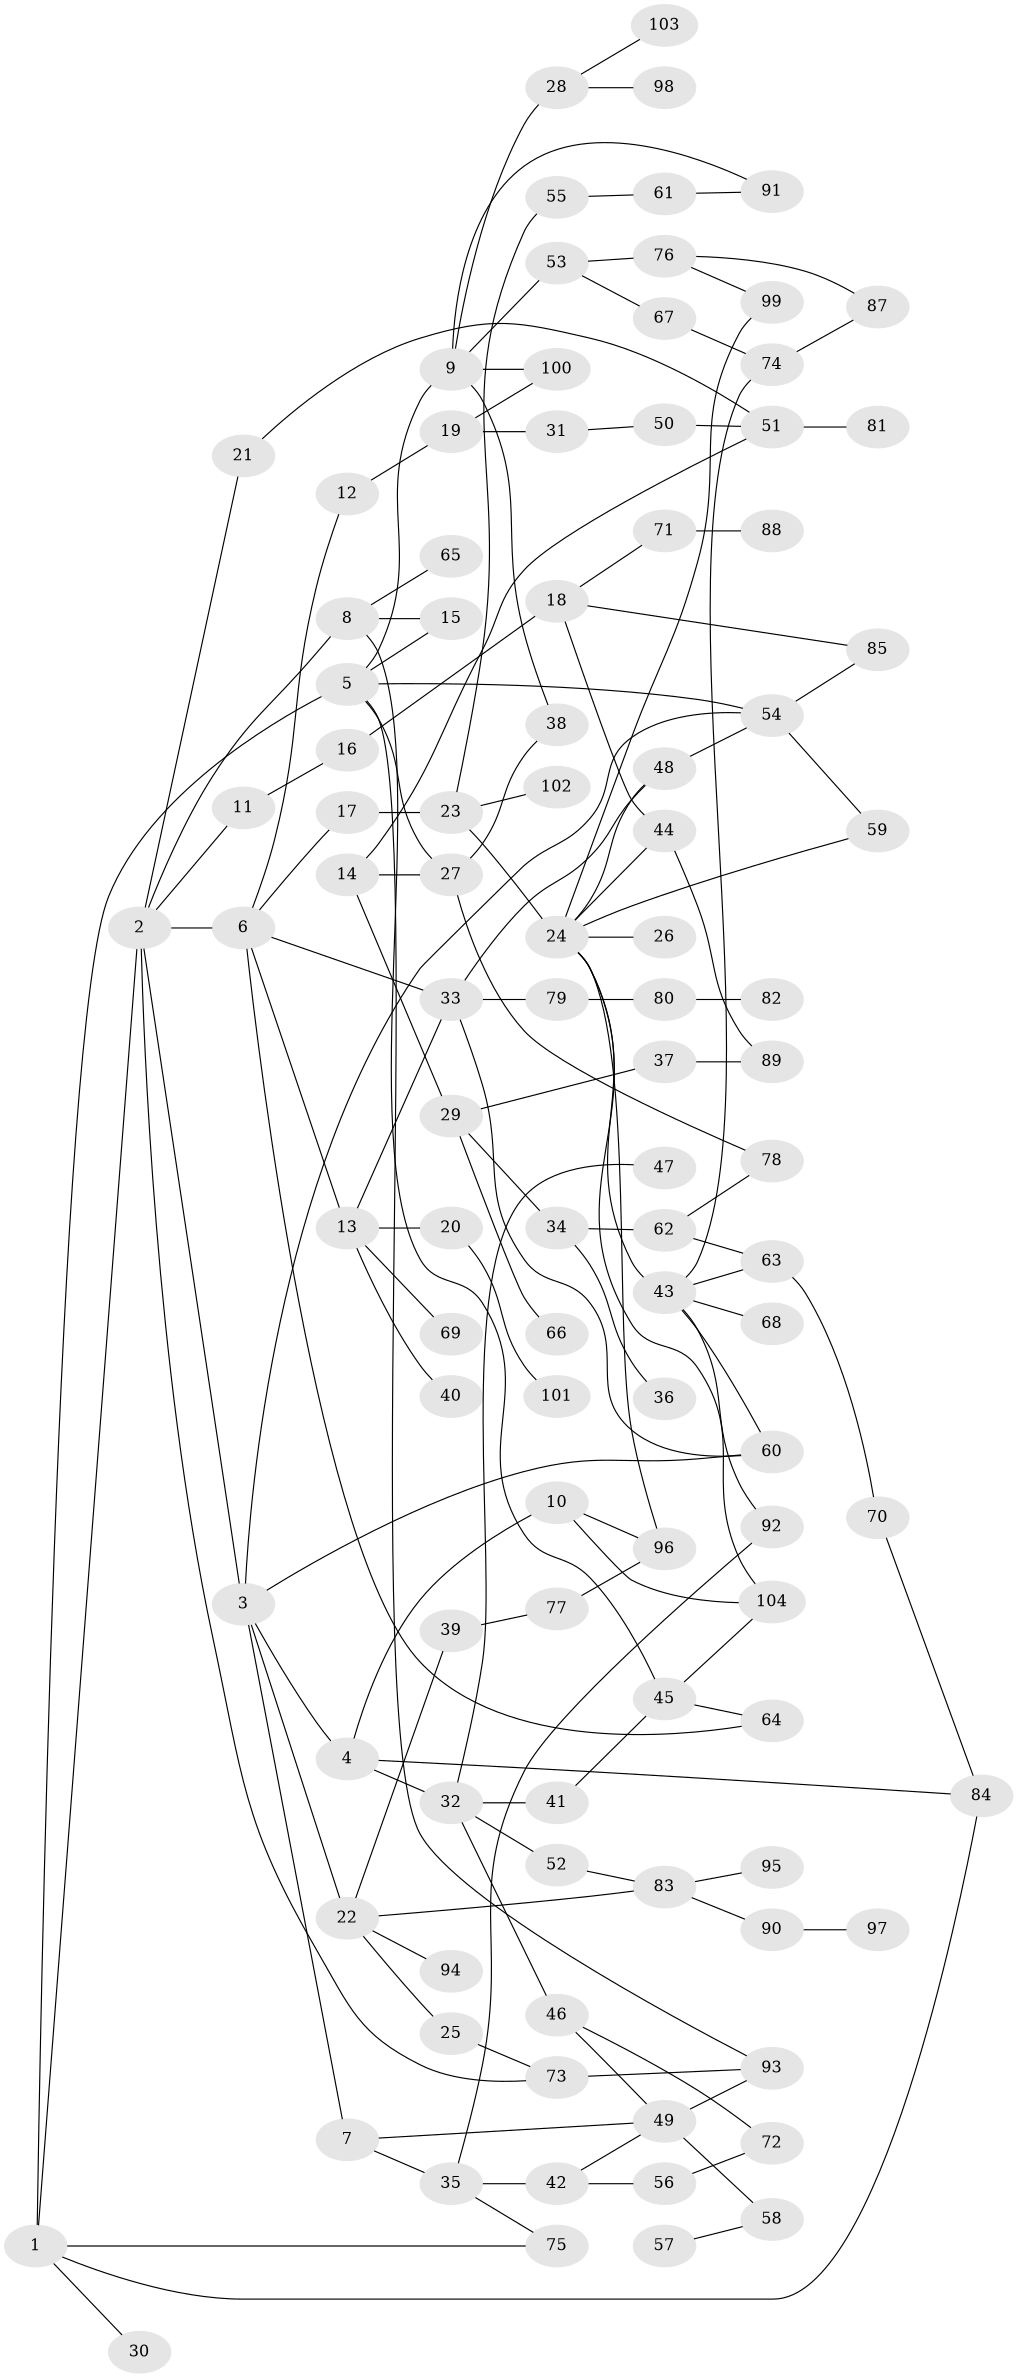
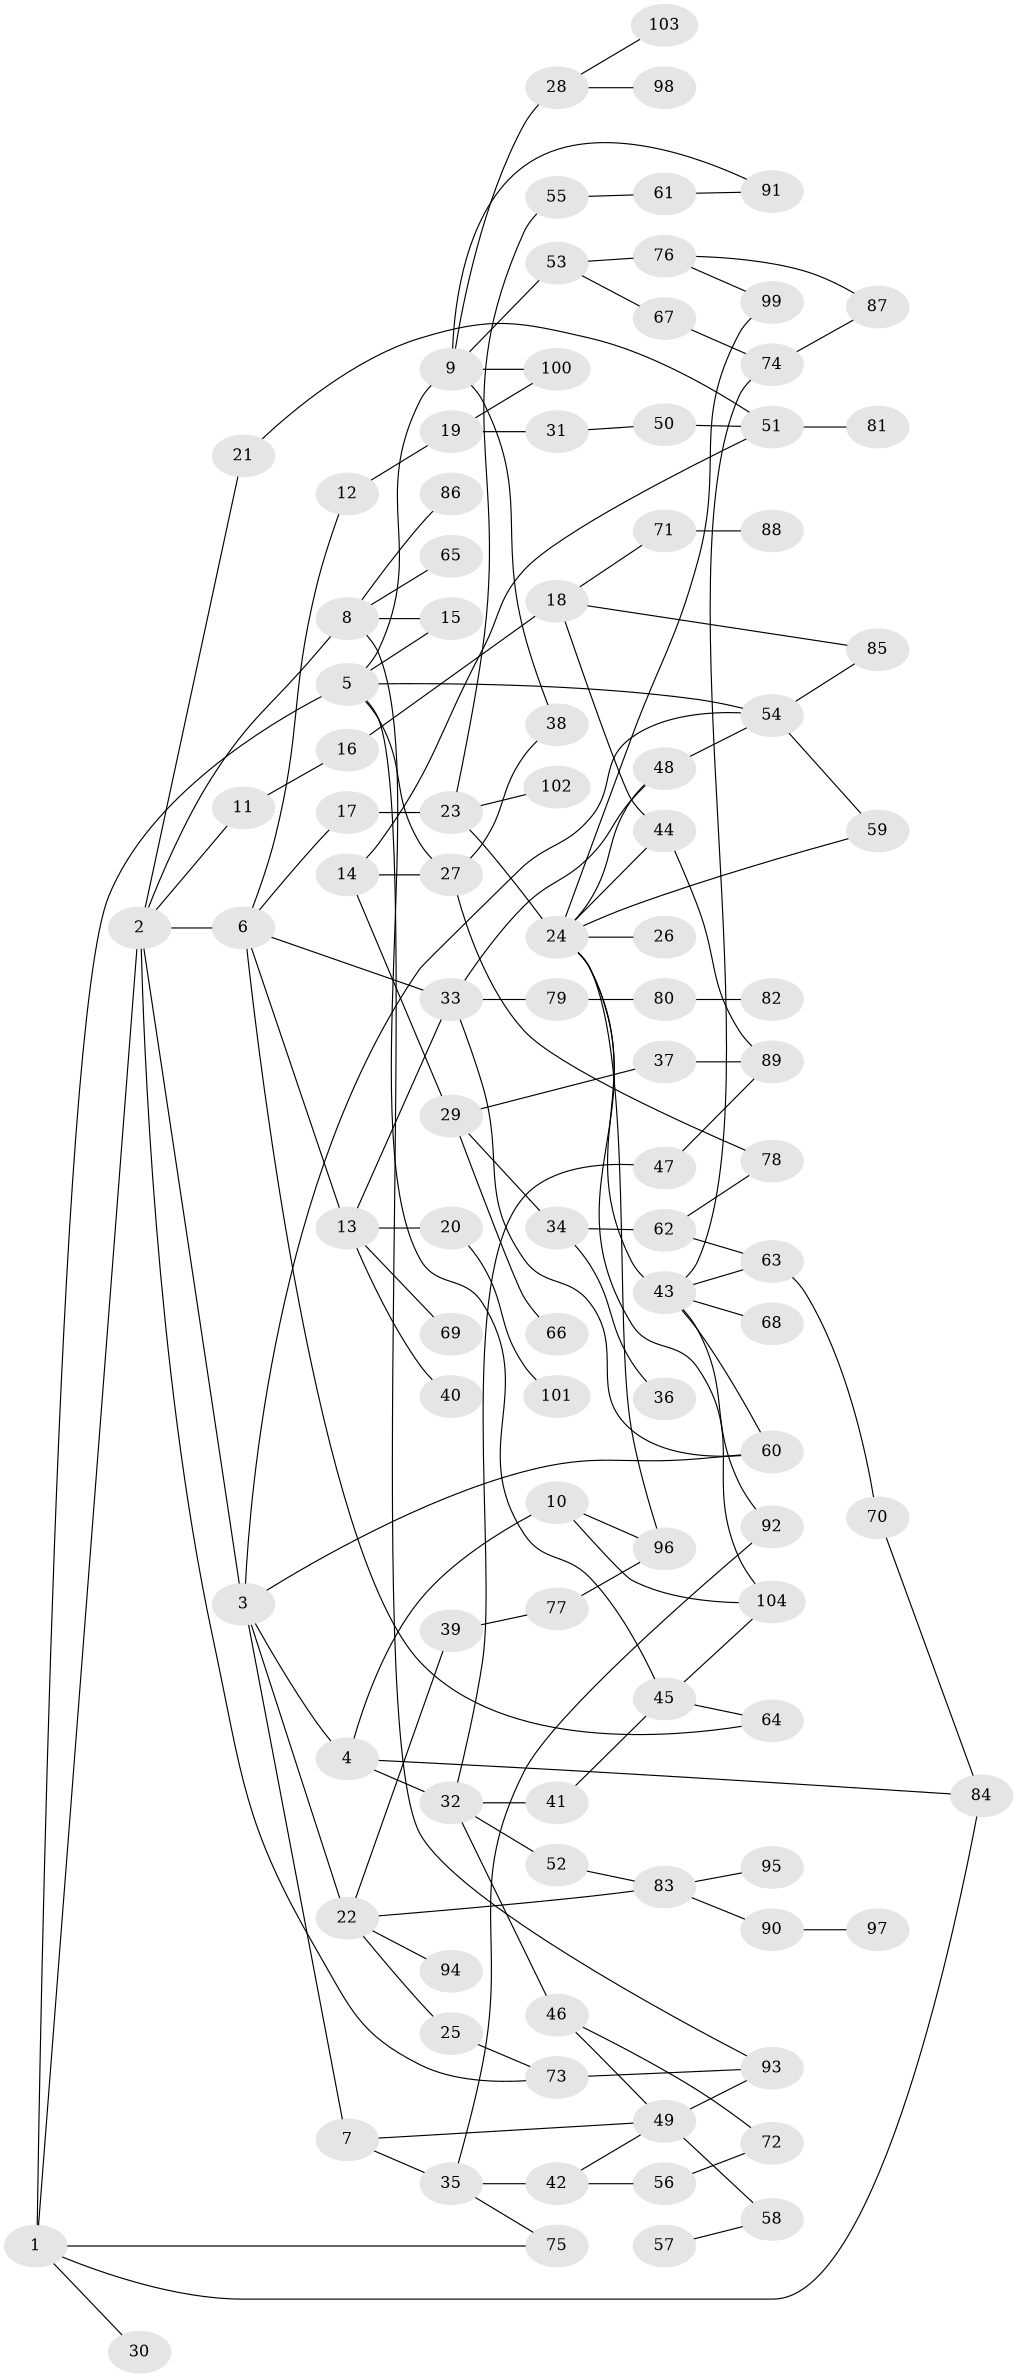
none -> (451, 494)
none -> (715, 1118)
